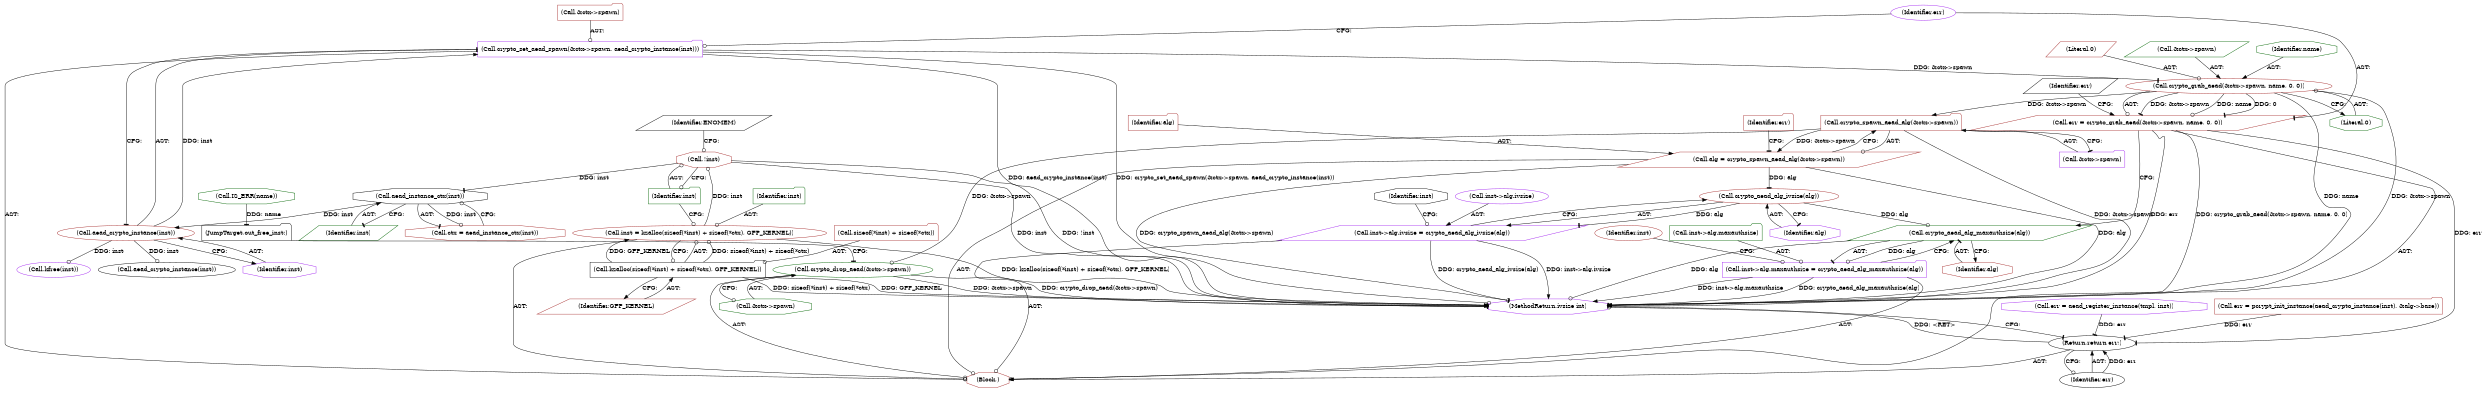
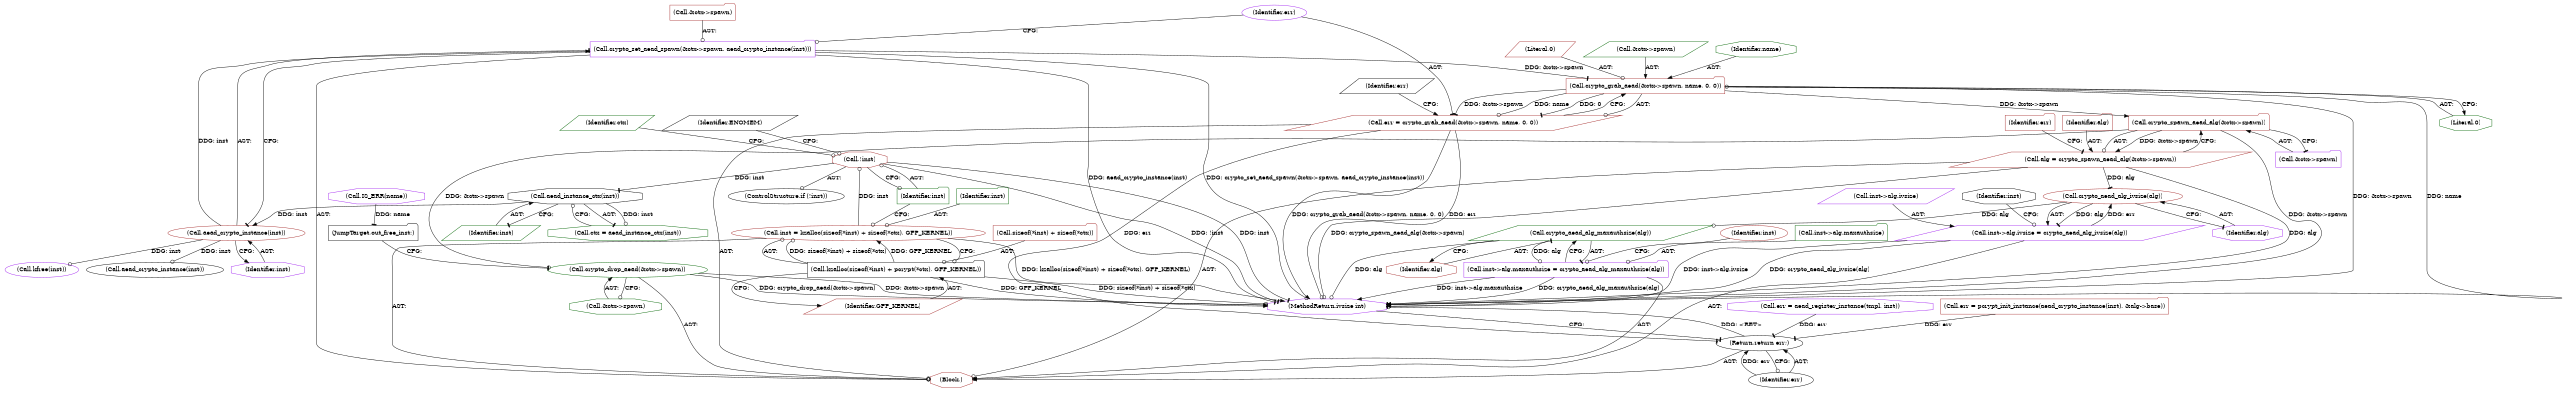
(2229, 86) -> (1645, 86)
none -> (607, 123)
(247, 196) -> (377, 196)
none -> (786, 196)
(1502, 196) -> (1886, 196)
(2138, 200) -> (1594, 110)
(1571, 215) -> (2121, 215)
(485, 233) -> (628, 233)
(678, 270) -> (896, 270)
(2006, 287) -> (1939, 286)
